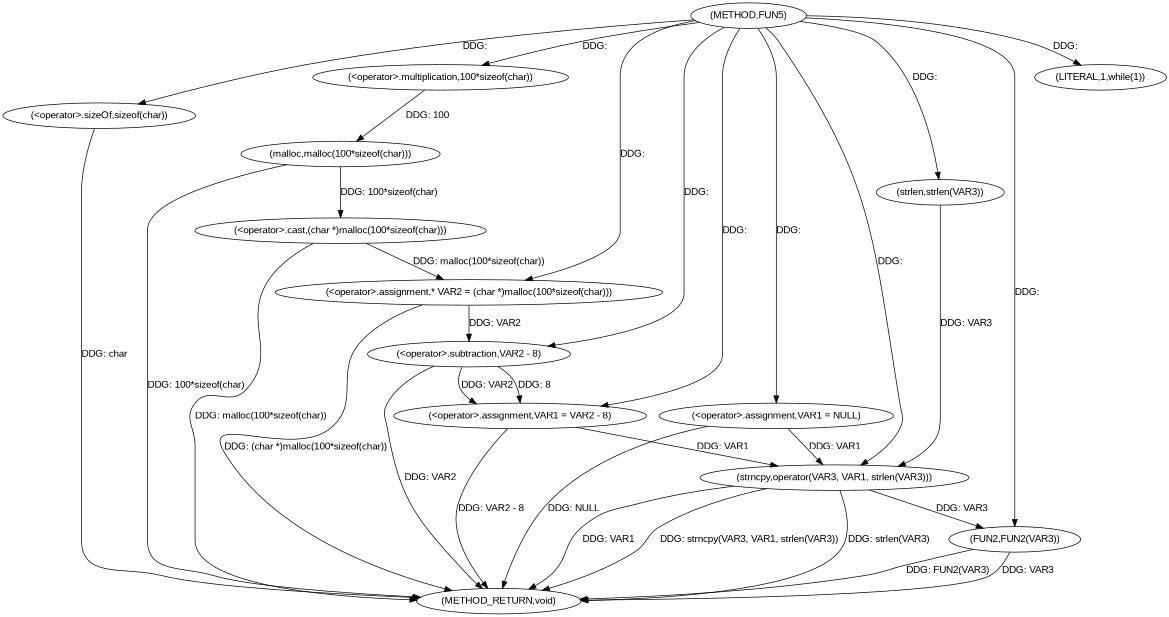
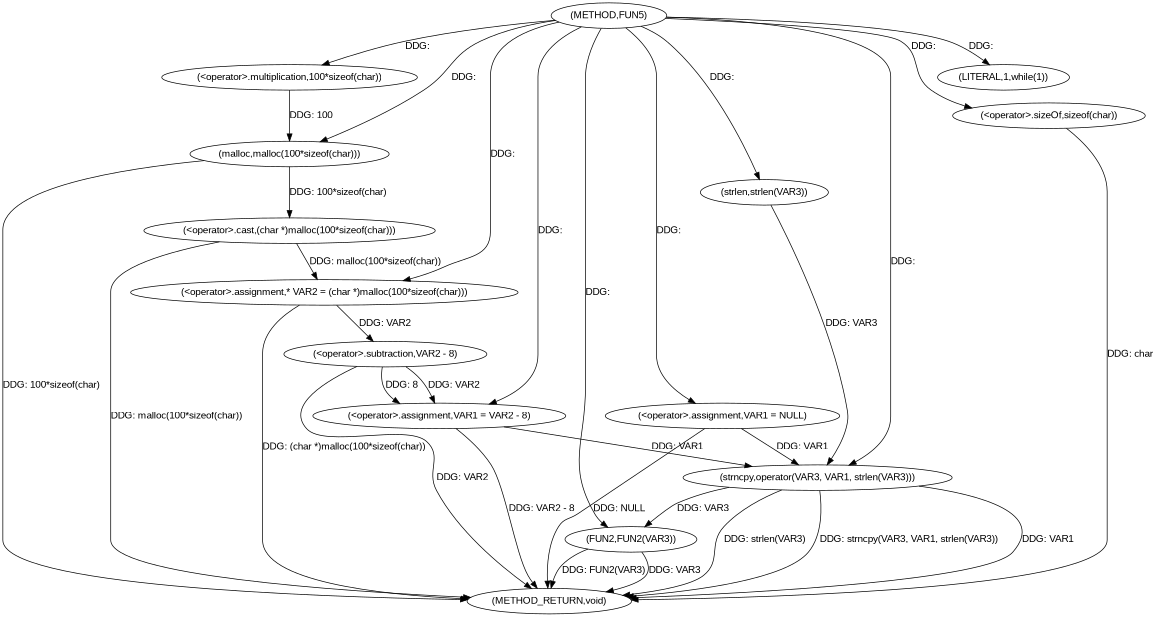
(684, 224) -> (441, 76)
